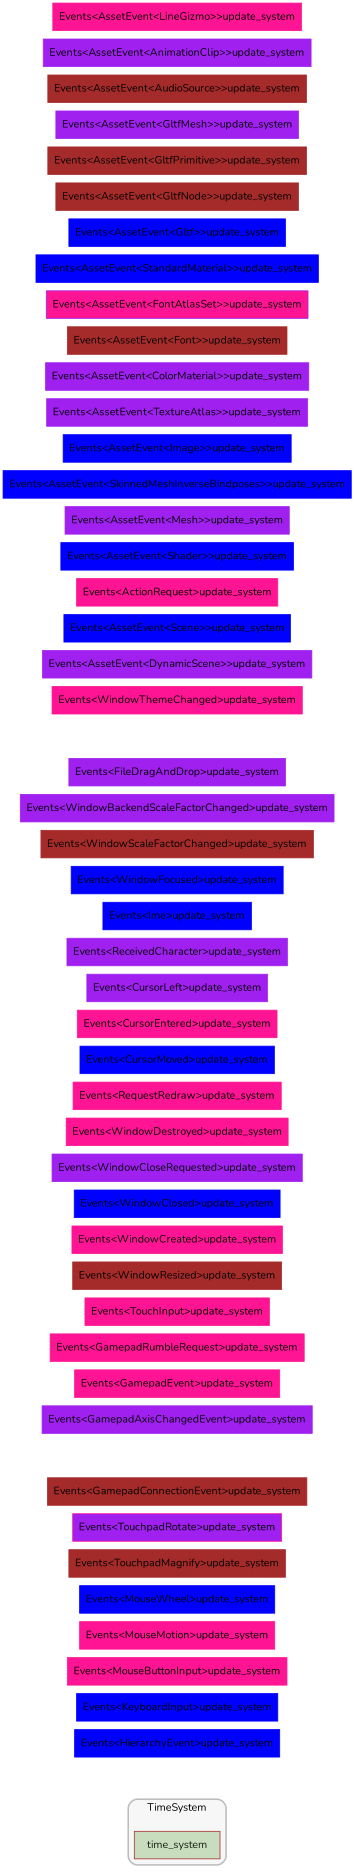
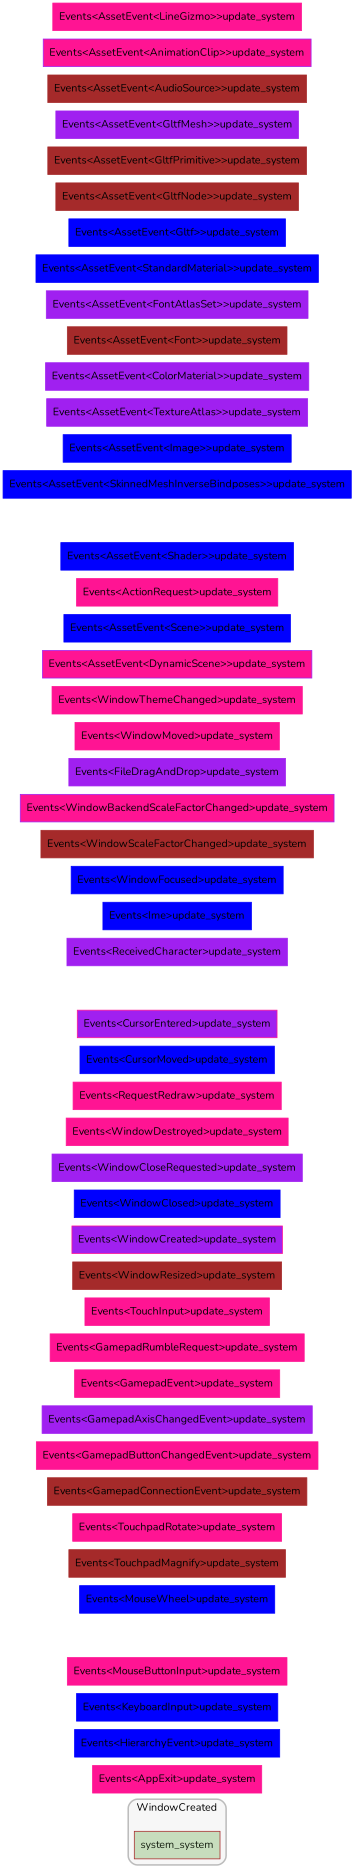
(177, 53) -> (177, 53)
(177, 305) -> (177, 305)
(177, 520) -> none
(177, 664) -> (177, 664)
none -> (177, 736)
(177, 808) -> (177, 808)
(177, 988) -> none
(177, 1024) -> (177, 1024)
(177, 1240) -> (177, 1240)
none -> (177, 1456)
(177, 1527) -> (177, 1527)
(177, 1635) -> none
none -> (177, 1779)
(177, 1808) -> (177, 1808)
(177, 1845) -> (177, 1845)
